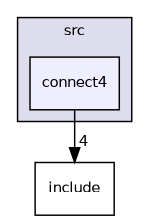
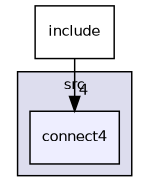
(75, 131) -> (75, 81)
